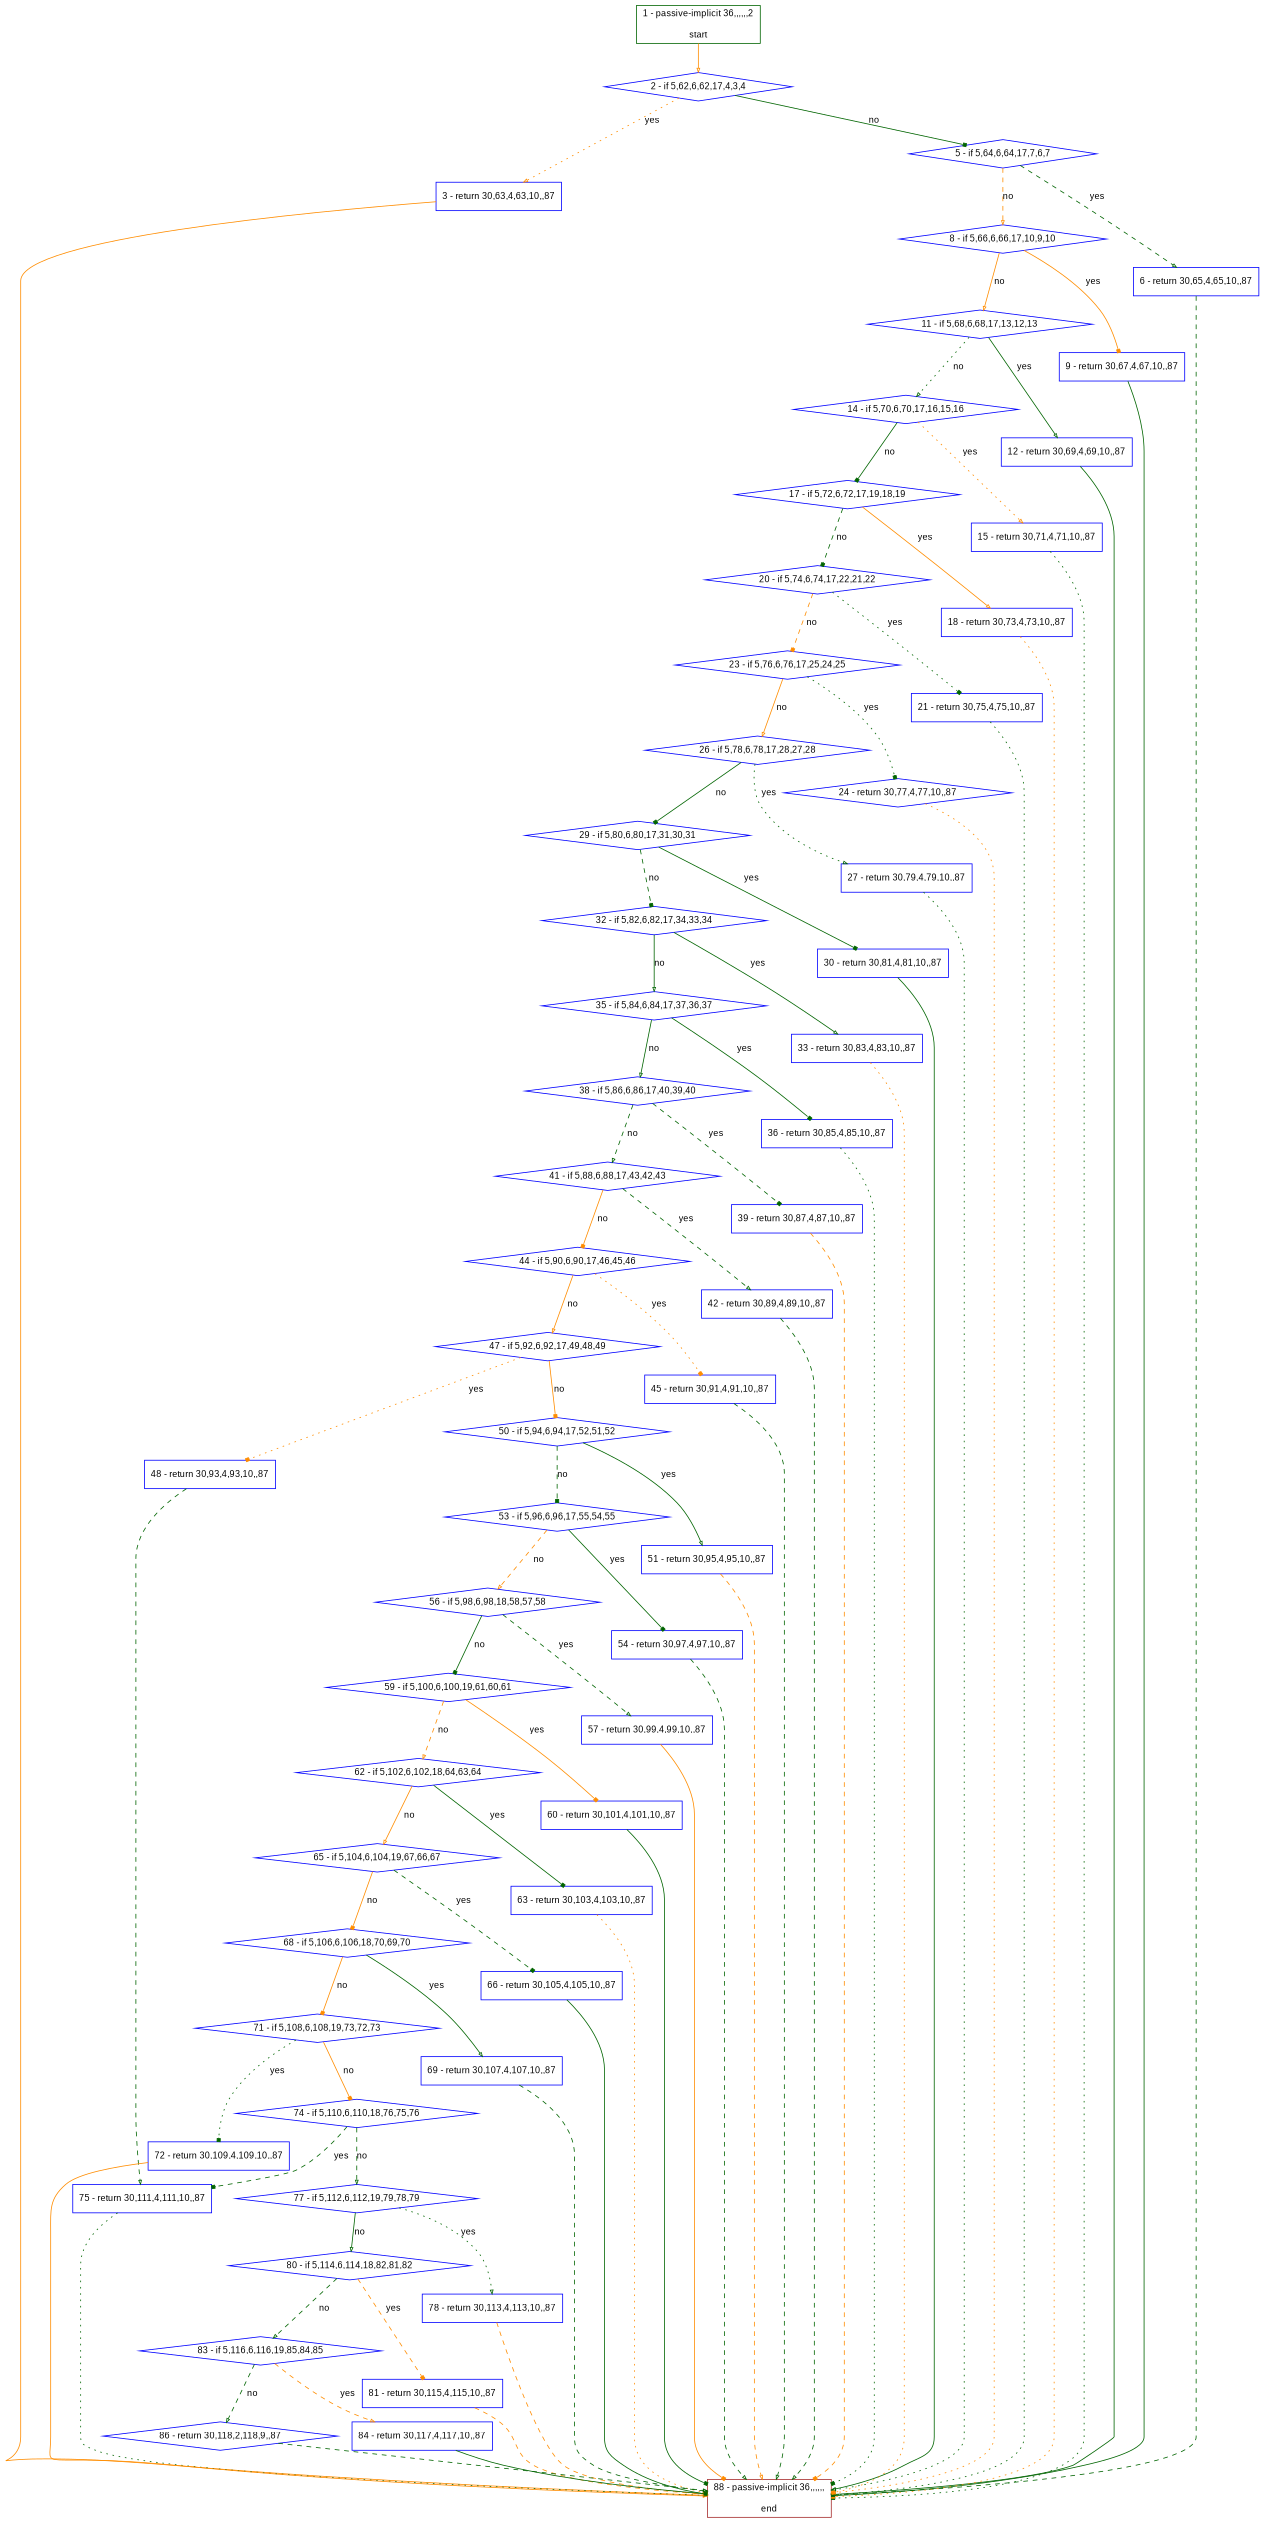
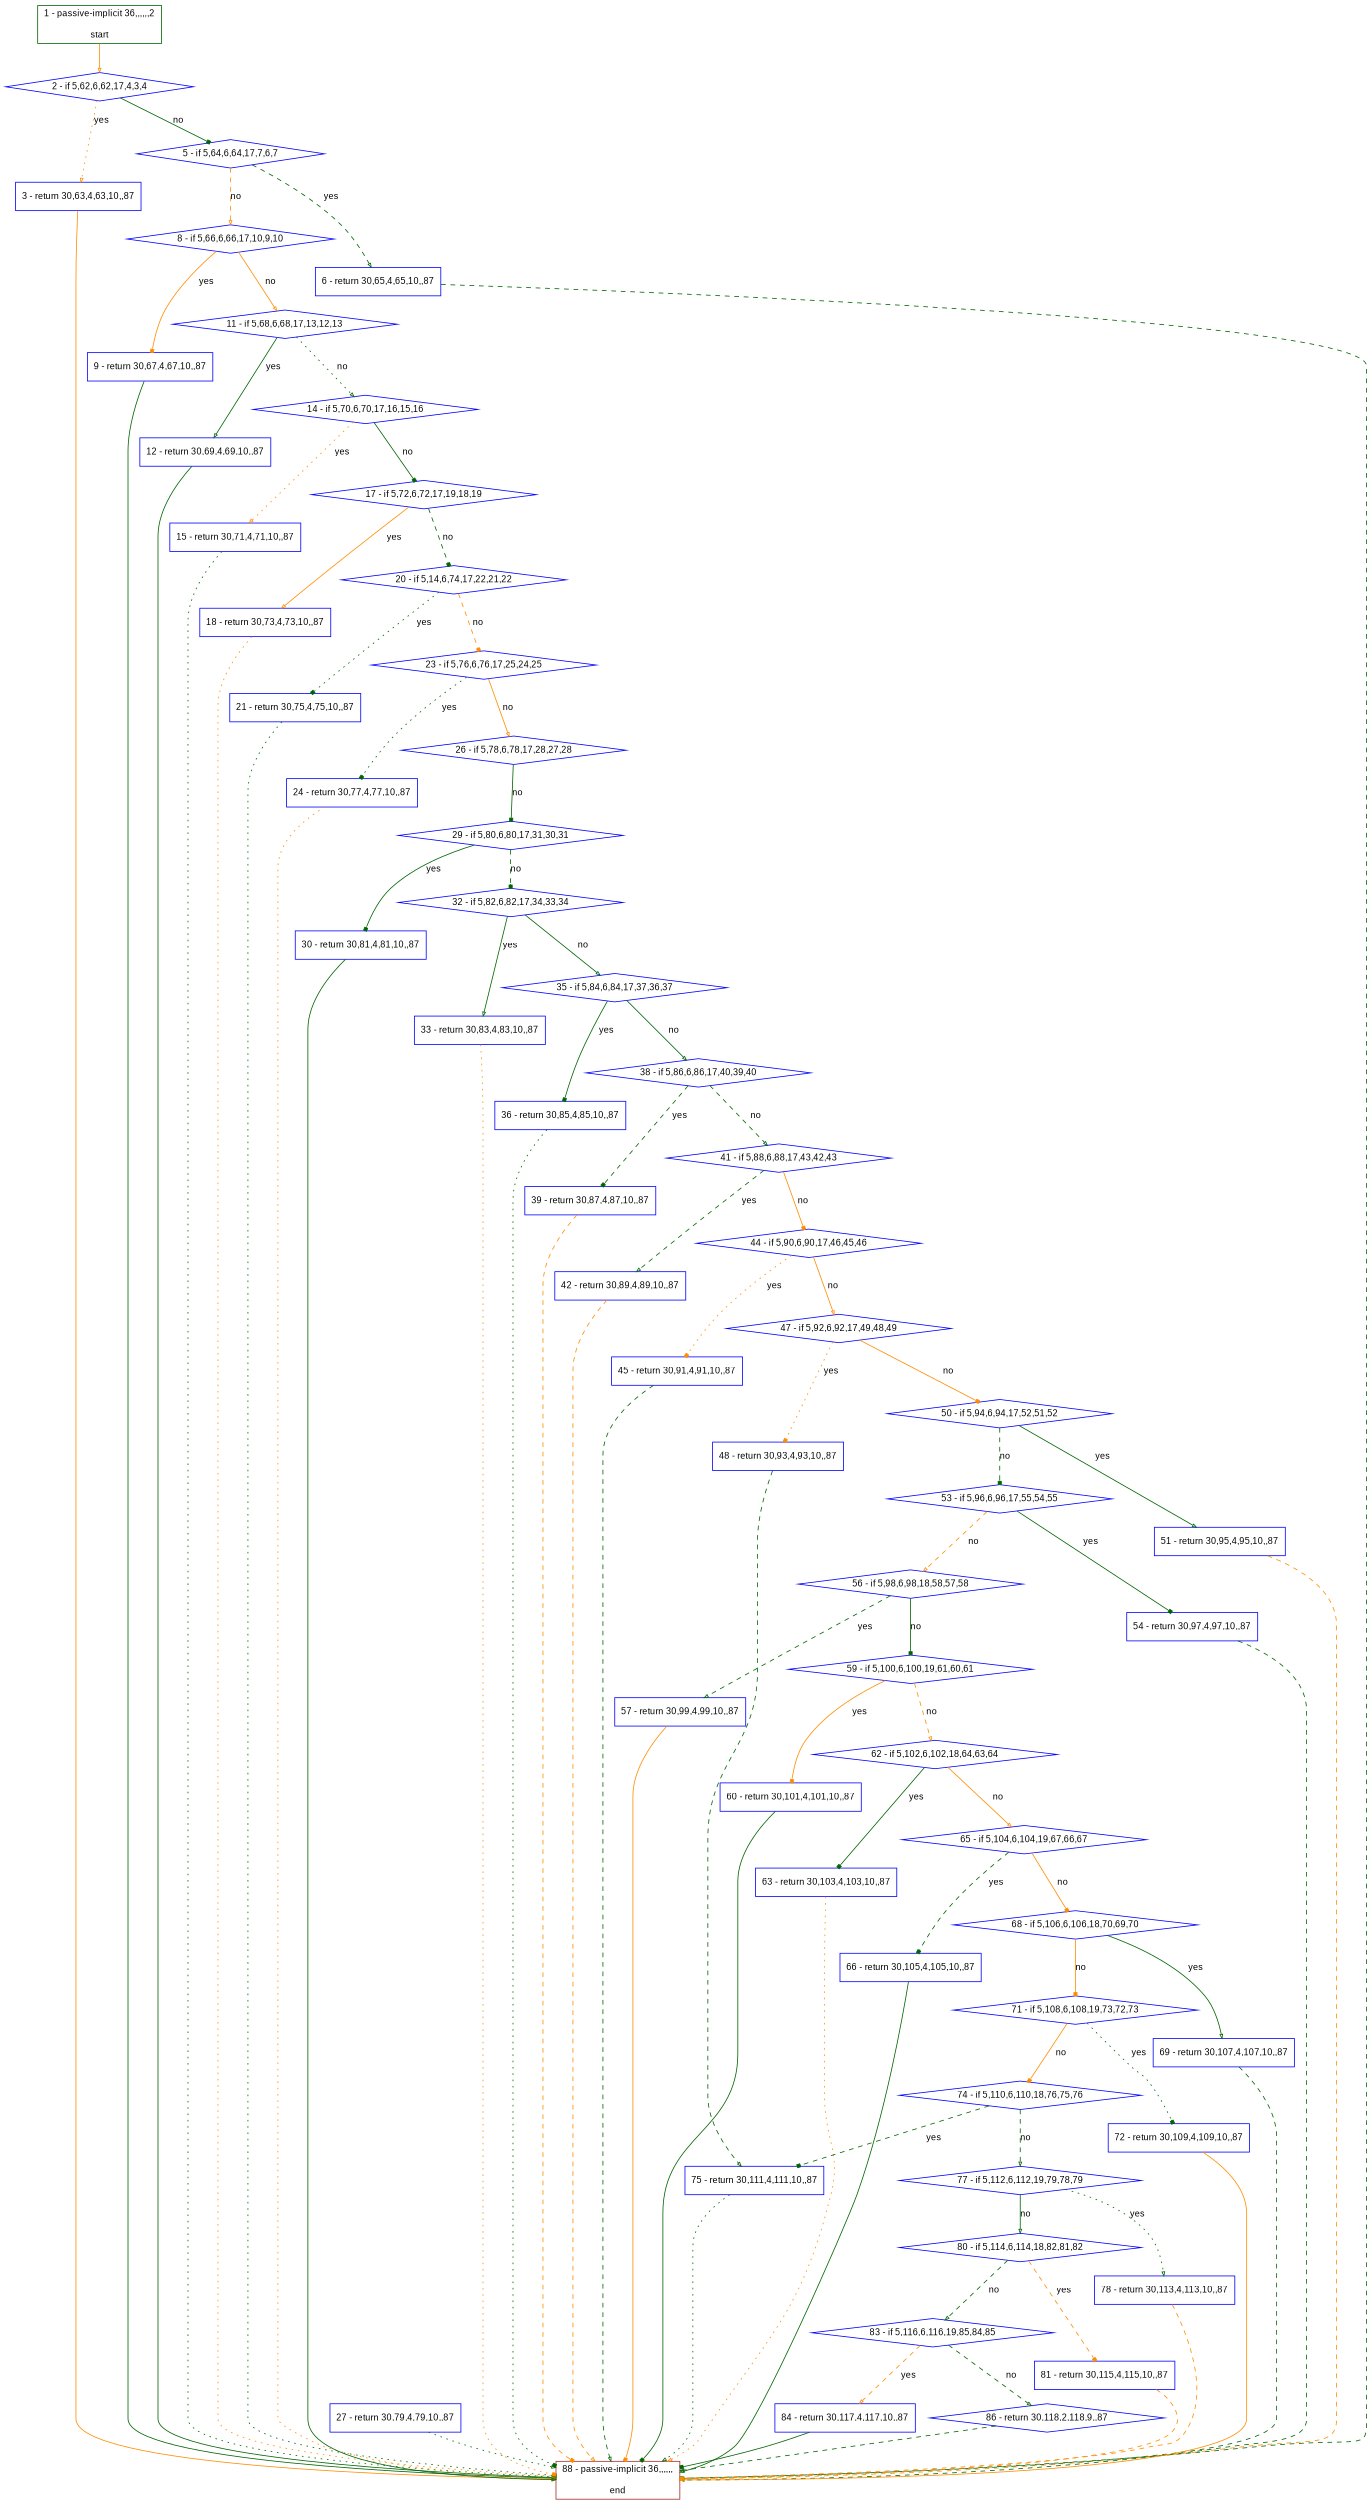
(817, 580) -> (454, 580)
(898, 793) -> (352, 793)
(780, 828) -> none
(814, 1895) -> (573, 1877)
